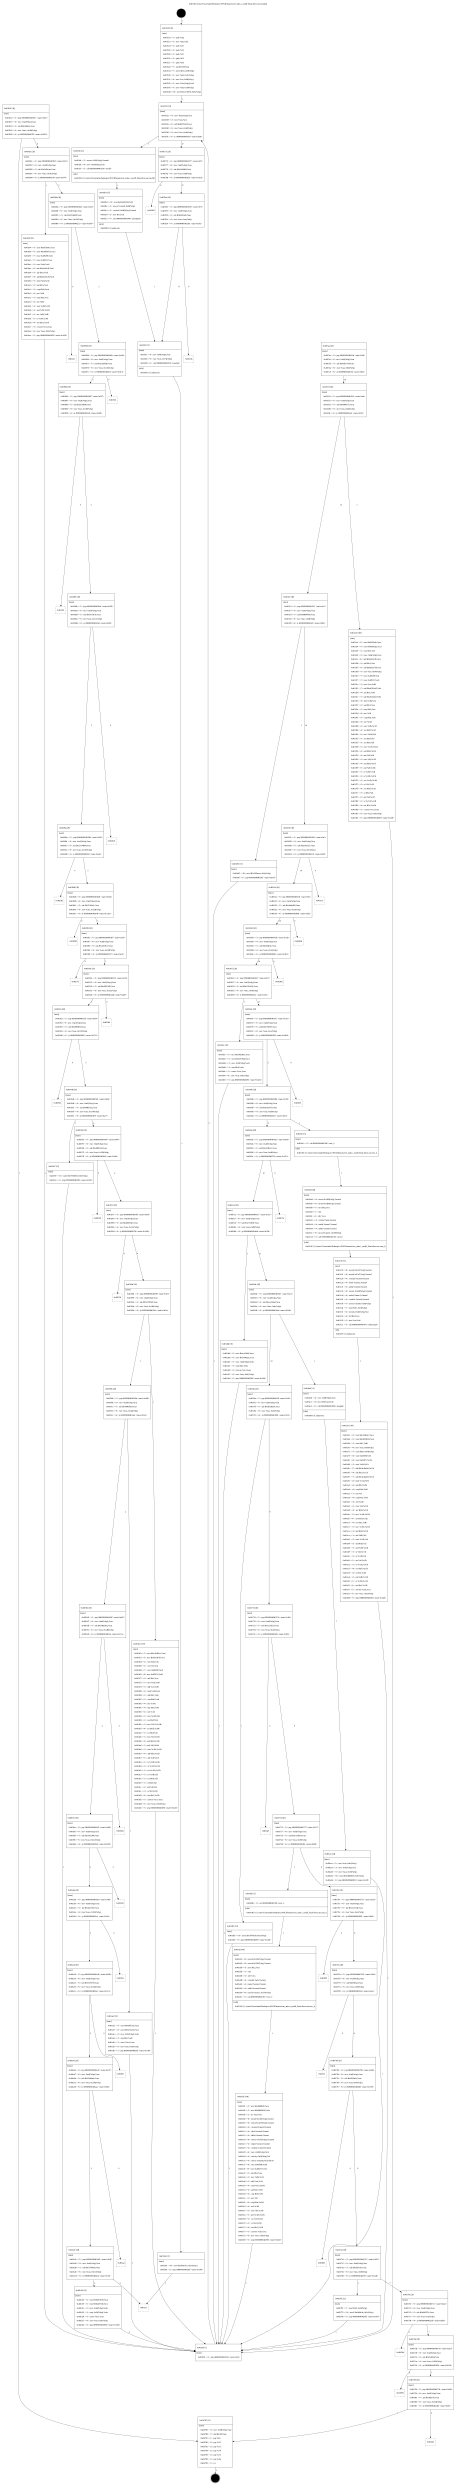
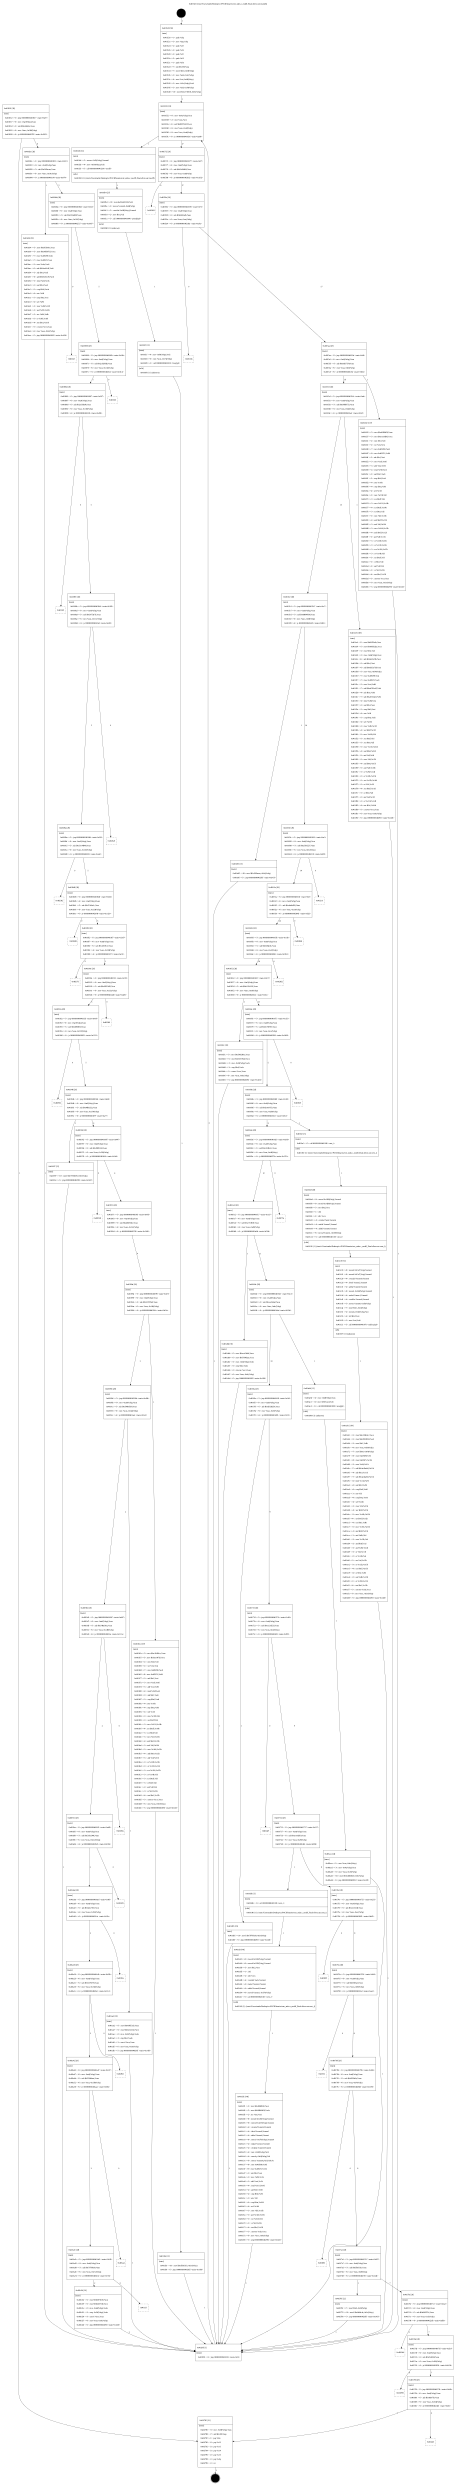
(170, 284) -> (262, 284)
none -> (382, 505)
(117, 1298) -> none
(160, 2288) -> (196, 2309)
